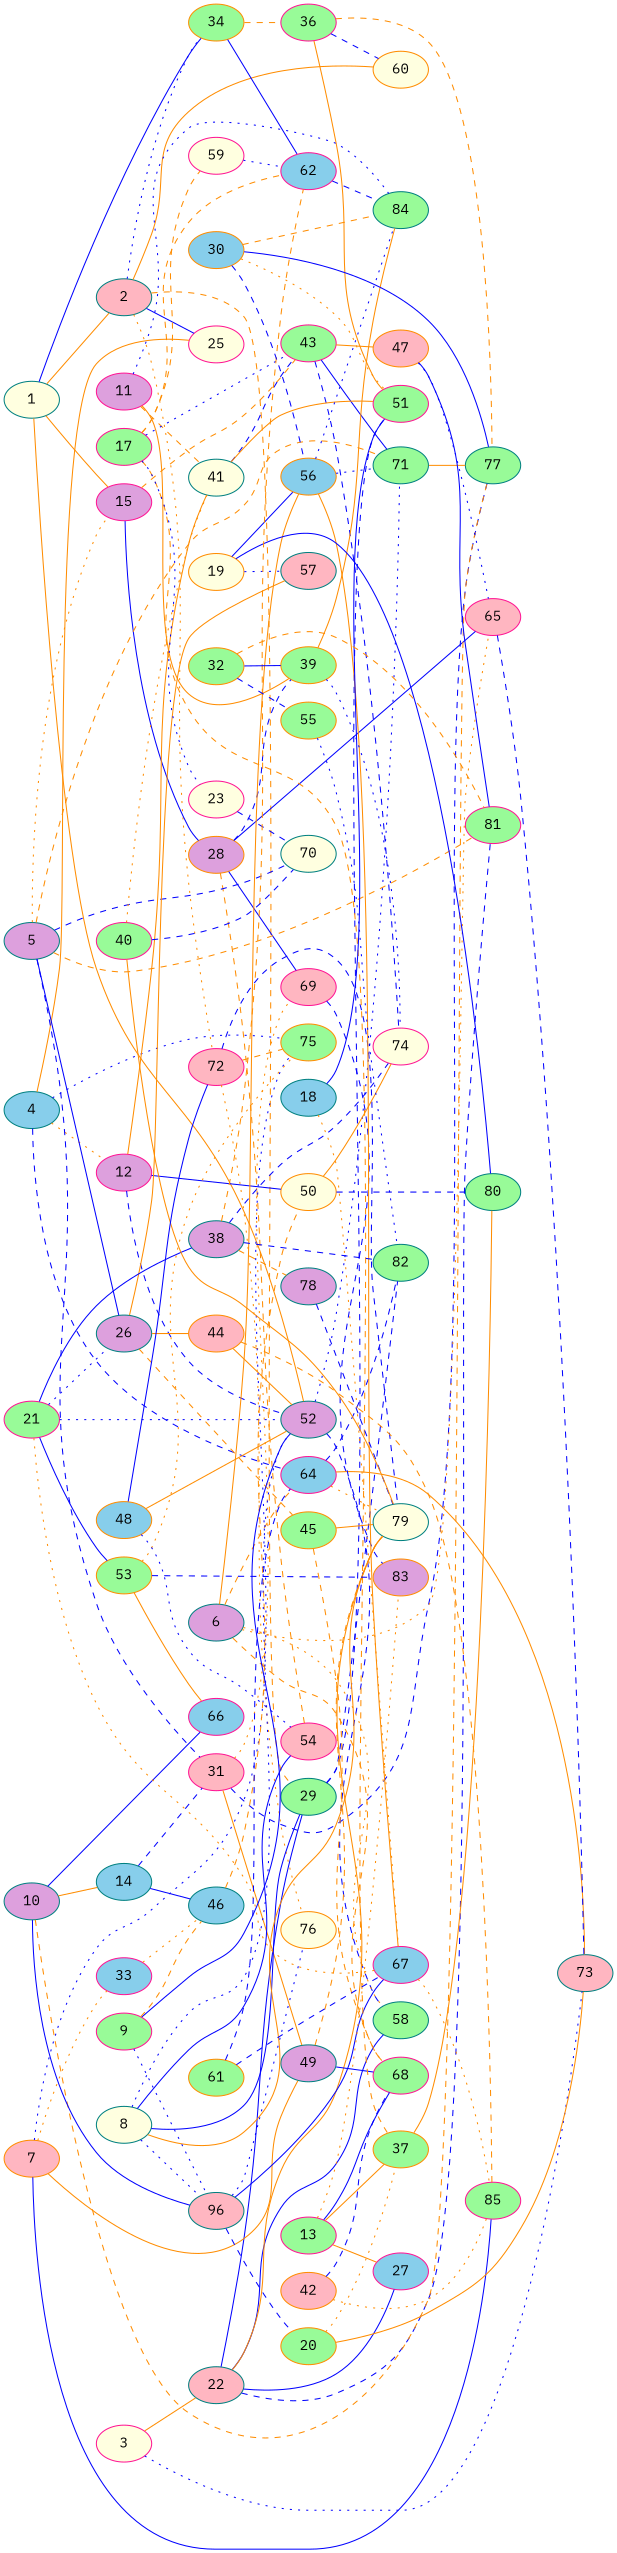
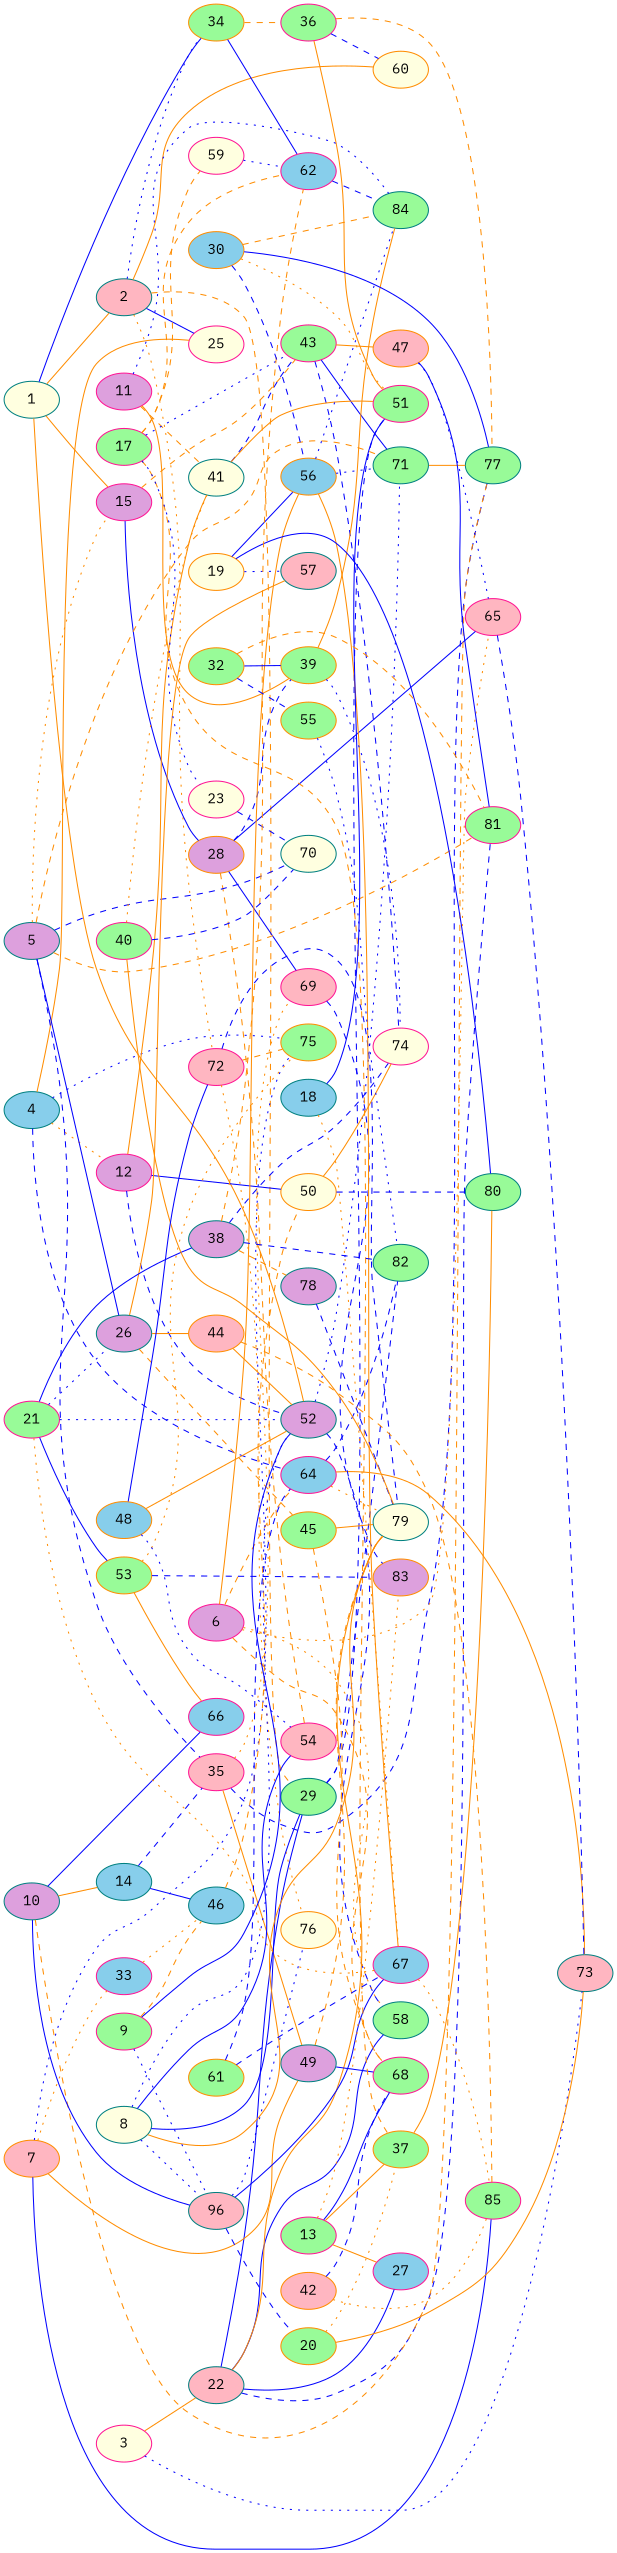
(216, 1623) -> (216, 1623)
(216, 1772) -> (216, 1772)
